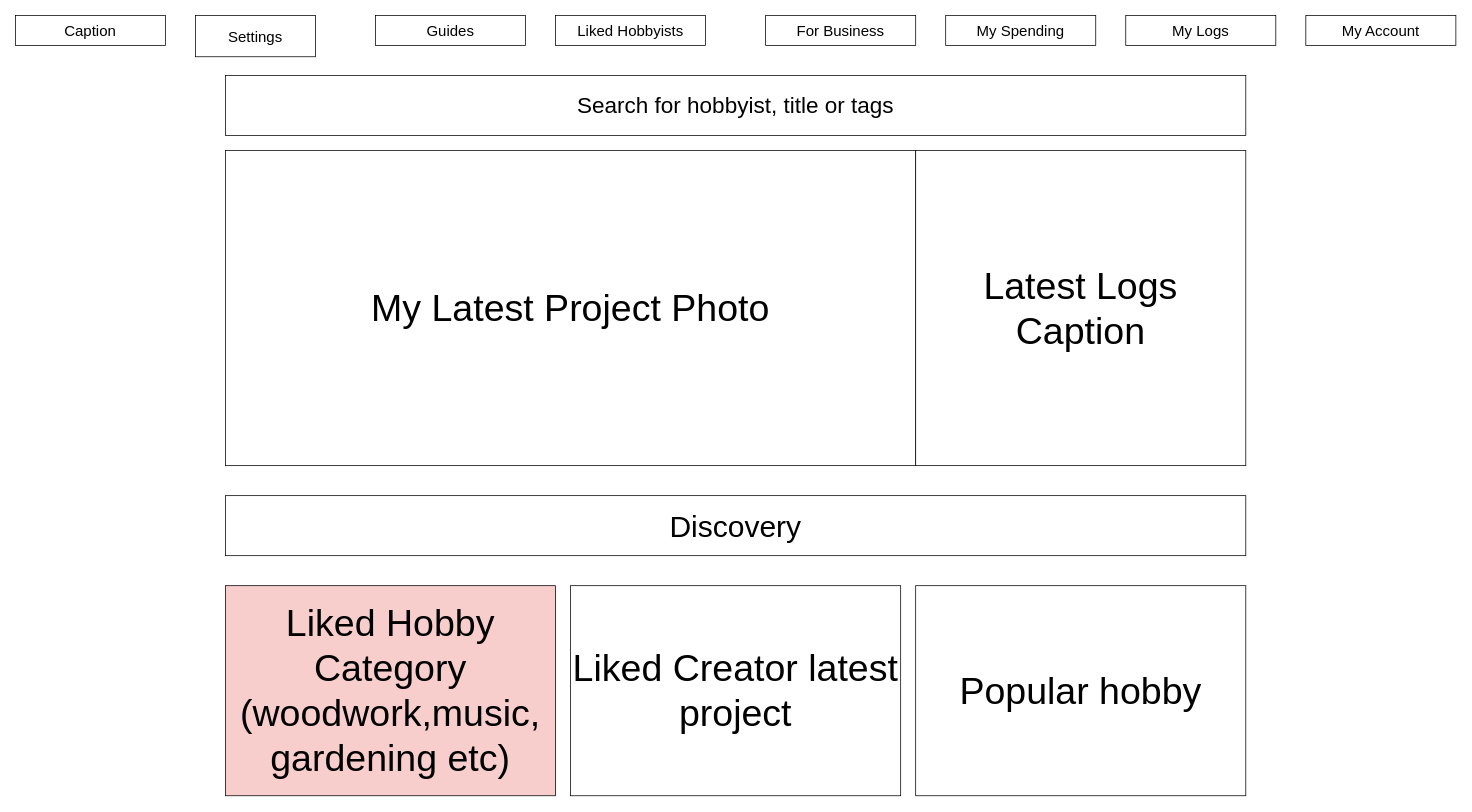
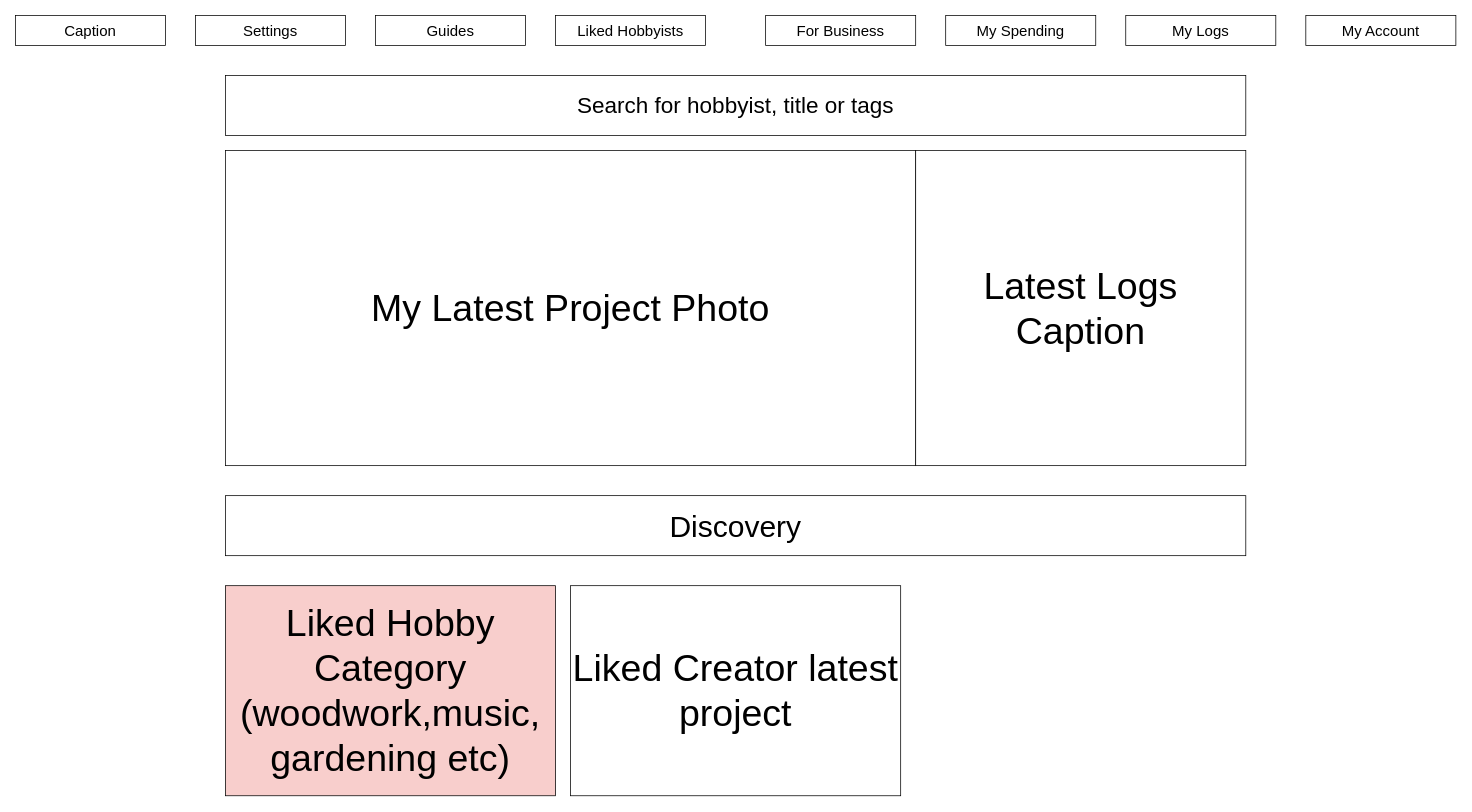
(255, 36) -> (270, 30)
(1080, 690) -> none
